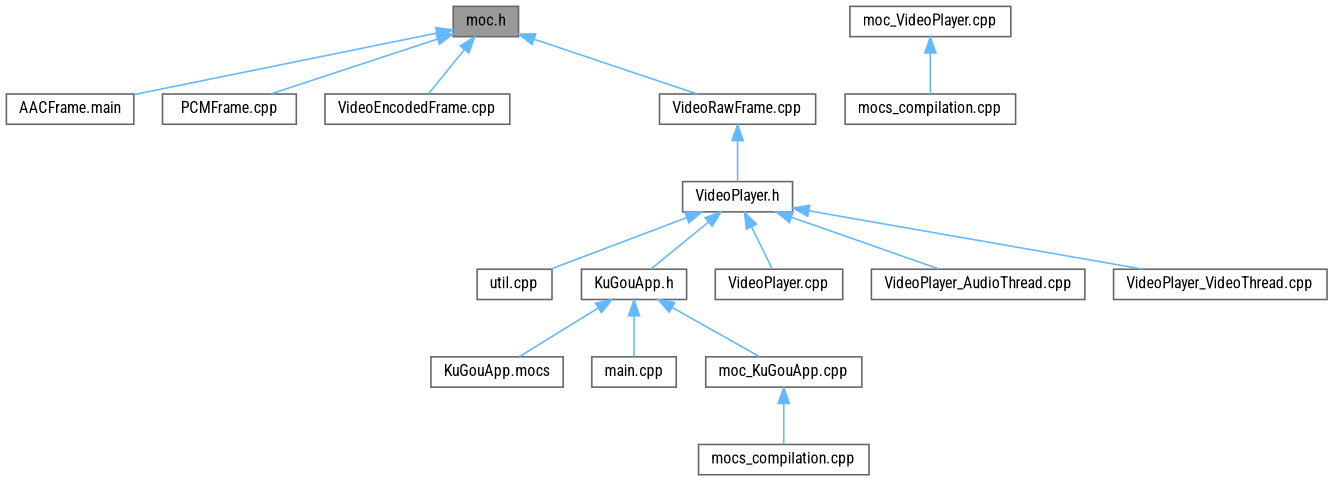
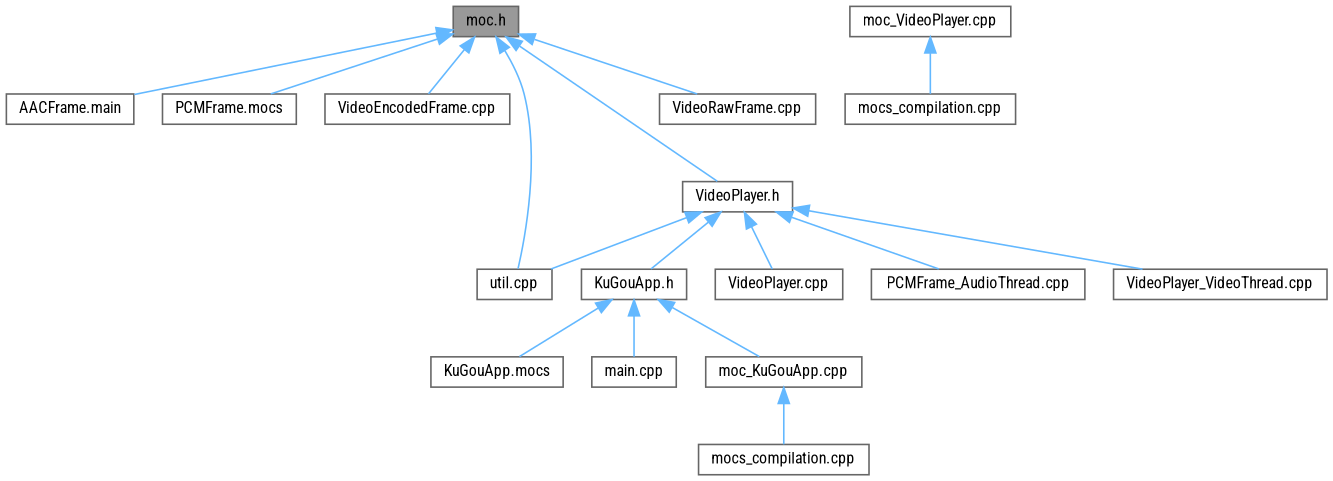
(229, 109) -> (229, 109)
none -> (531, 158)
(738, 161) -> (618, 114)
(978, 284) -> (978, 284)
